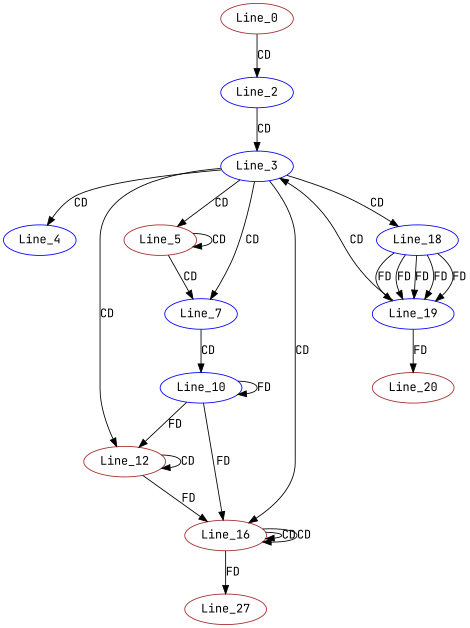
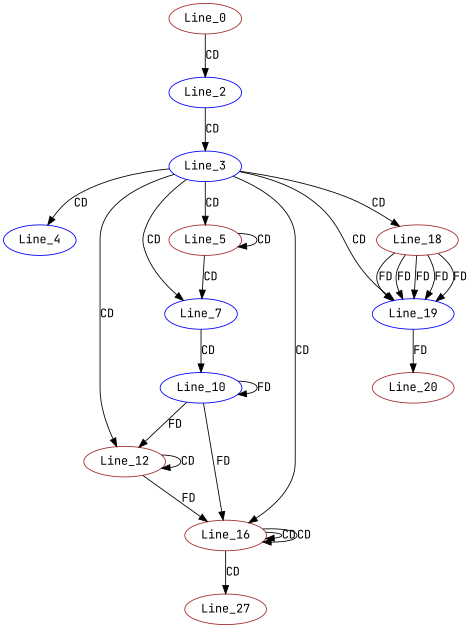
(417, 240) -> (417, 240)
(341, 241) -> (328, 215)
(233, 572) -> (233, 572)
